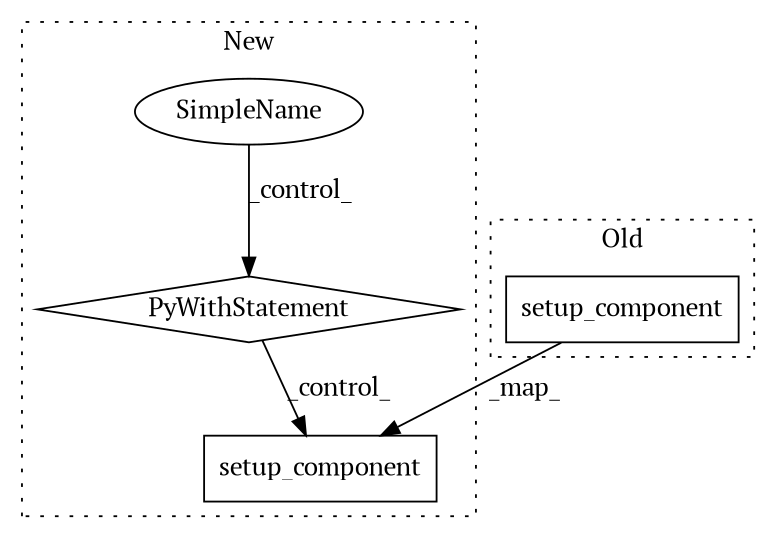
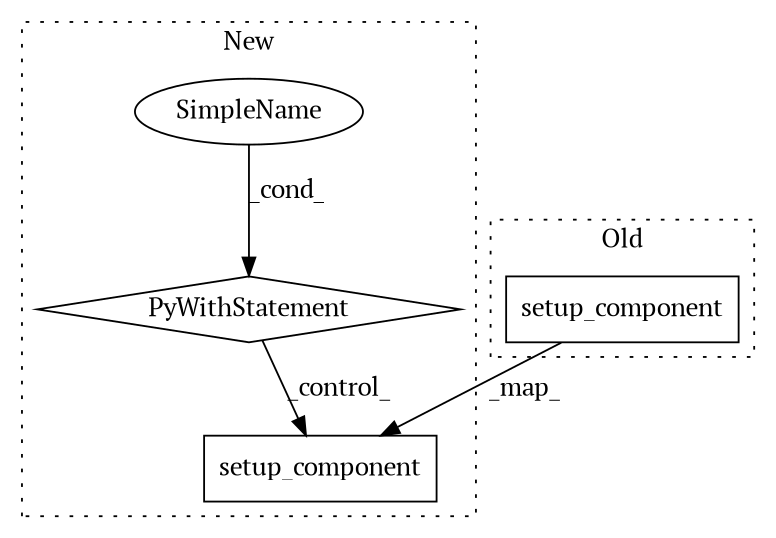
(301, 191) -> (287, 191)
